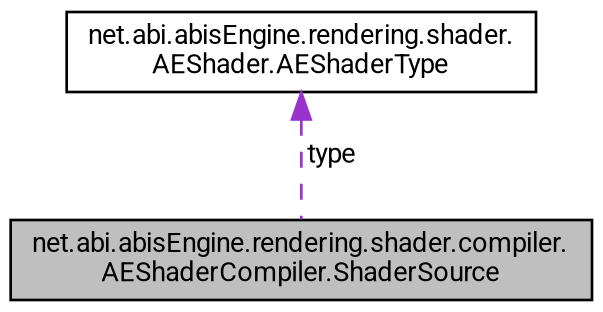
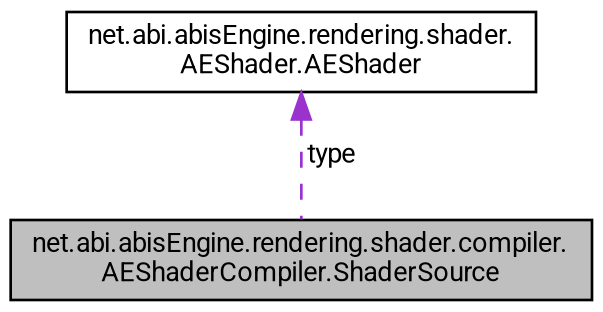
(301, 52) -> (301, 52)
